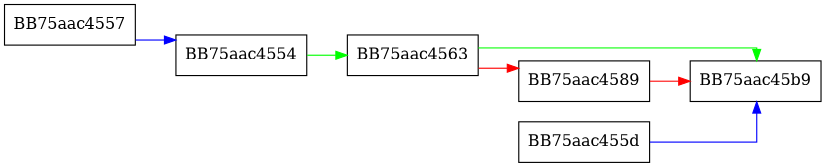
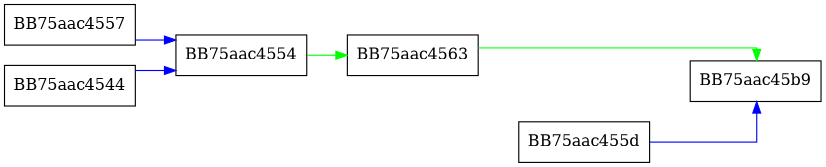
(584, 81) -> none
none -> (70, 86)
